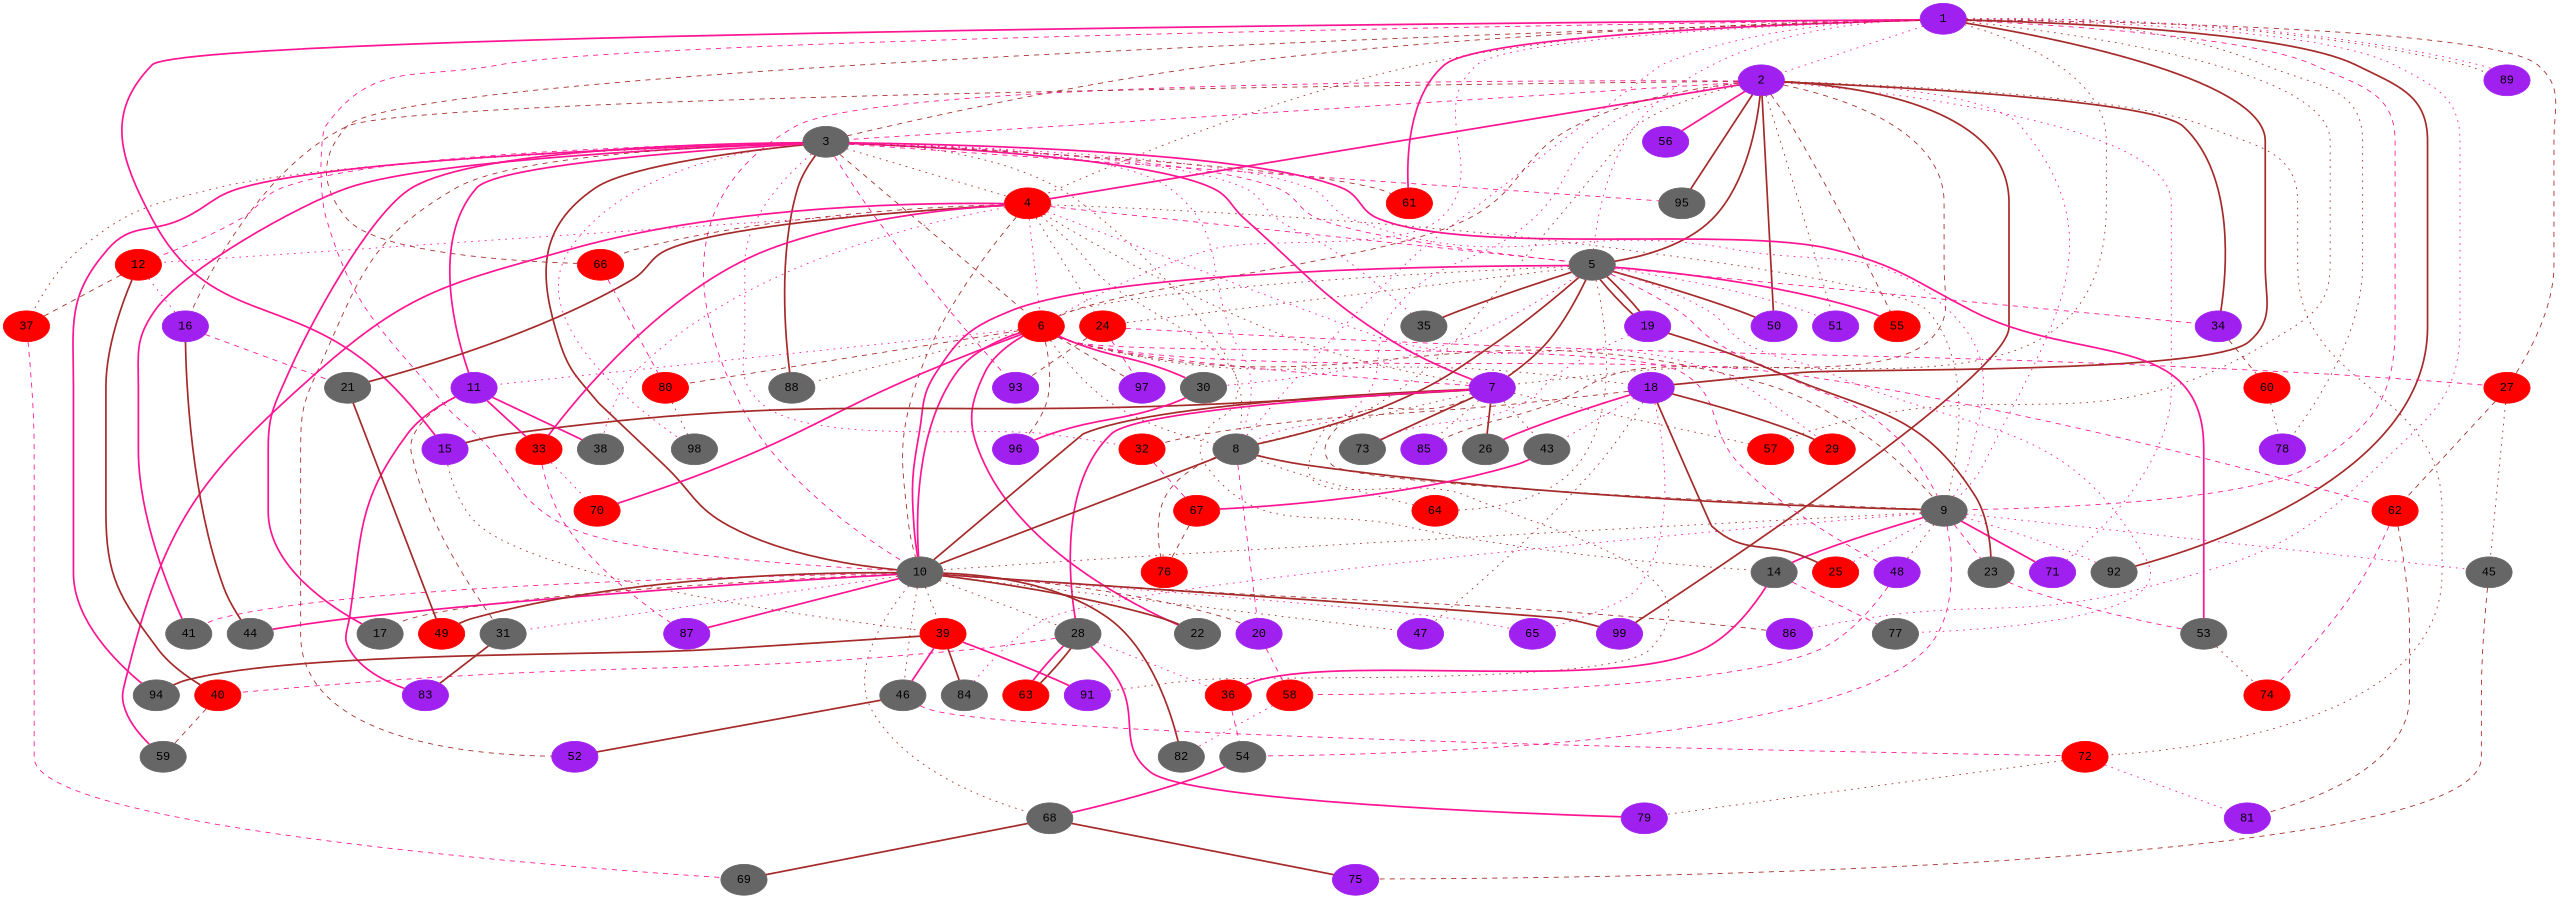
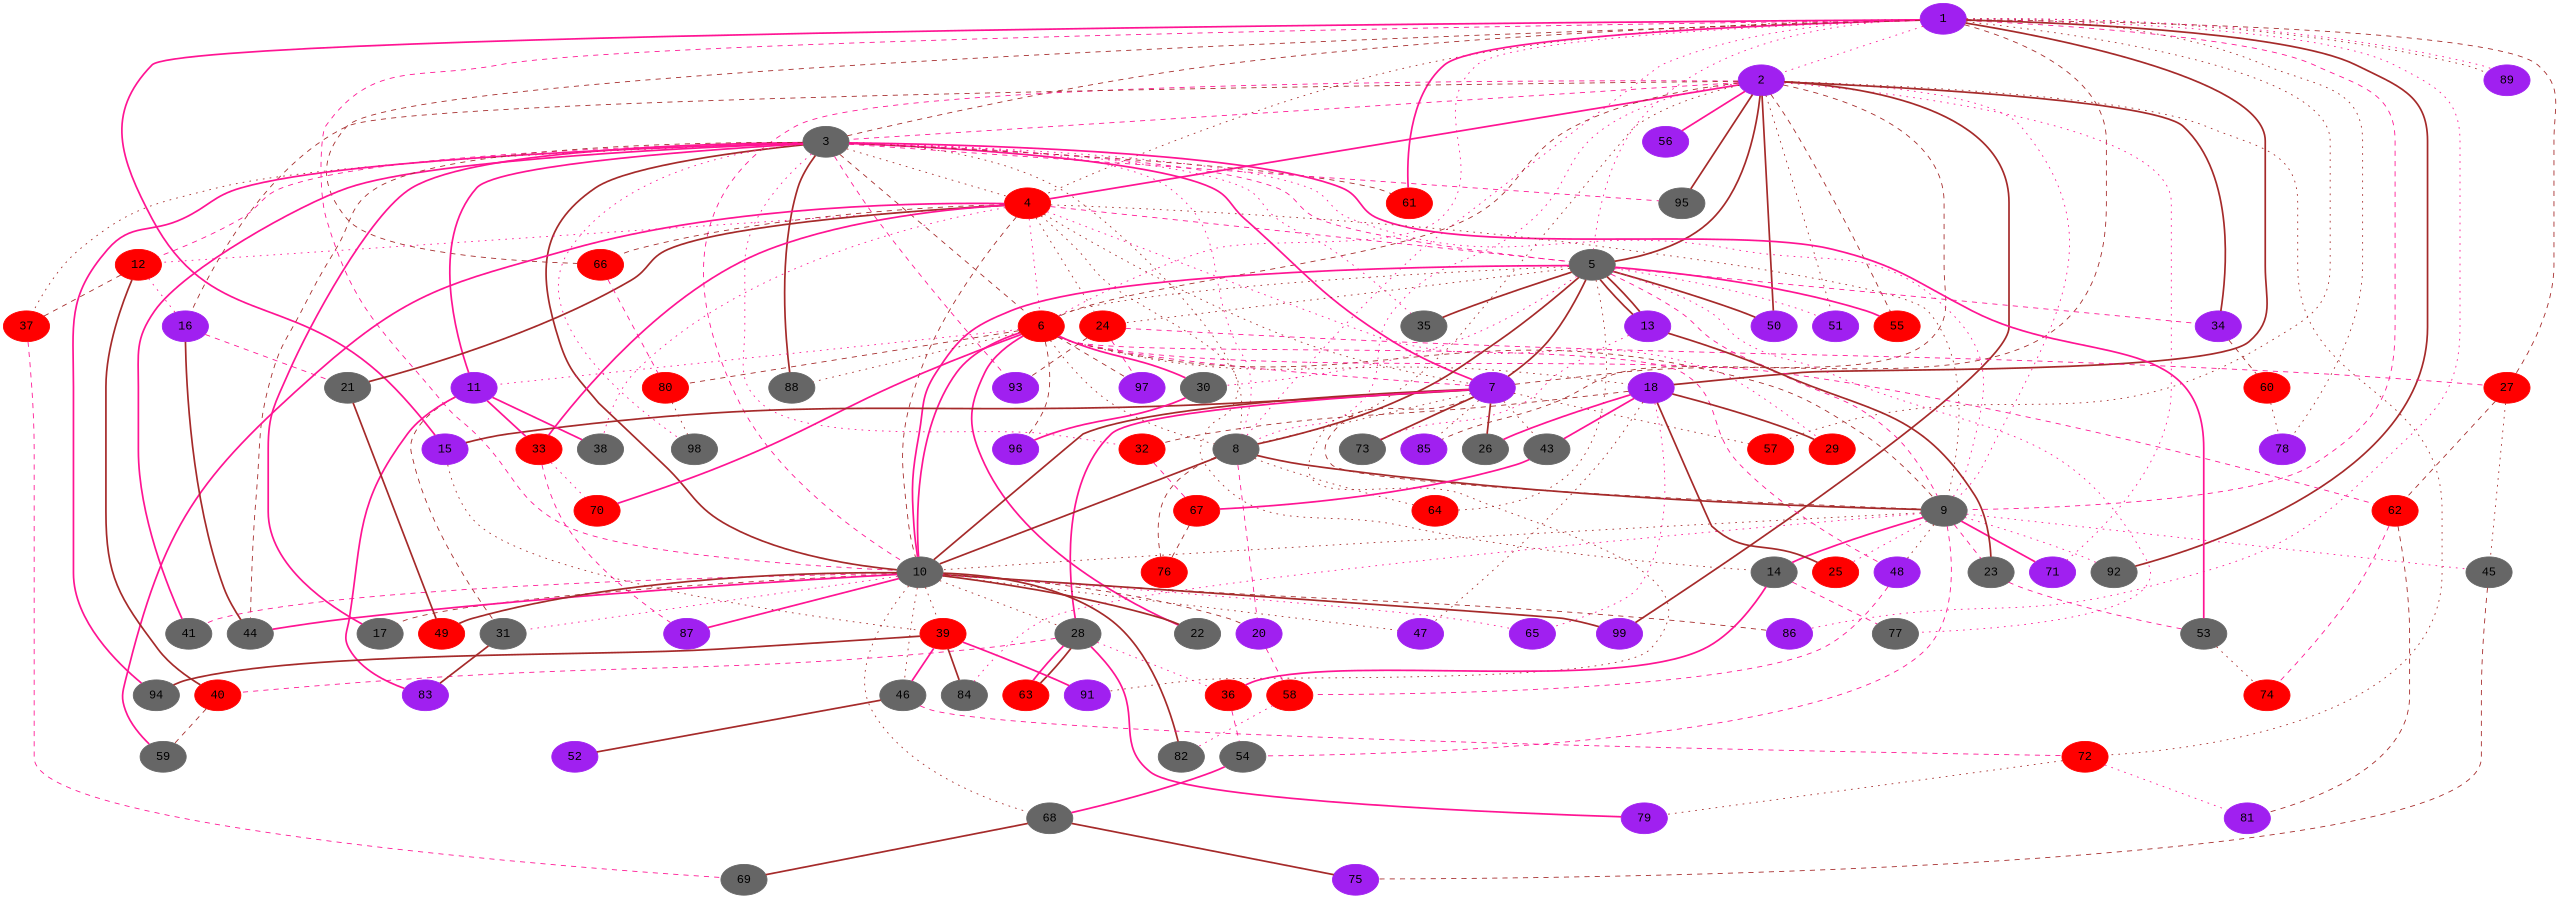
(1648, 326) -> (1648, 326)
(2009, 352) -> (2009, 352)
(309, 391) -> (365, 197)
(1592, 423) -> (1592, 423)
